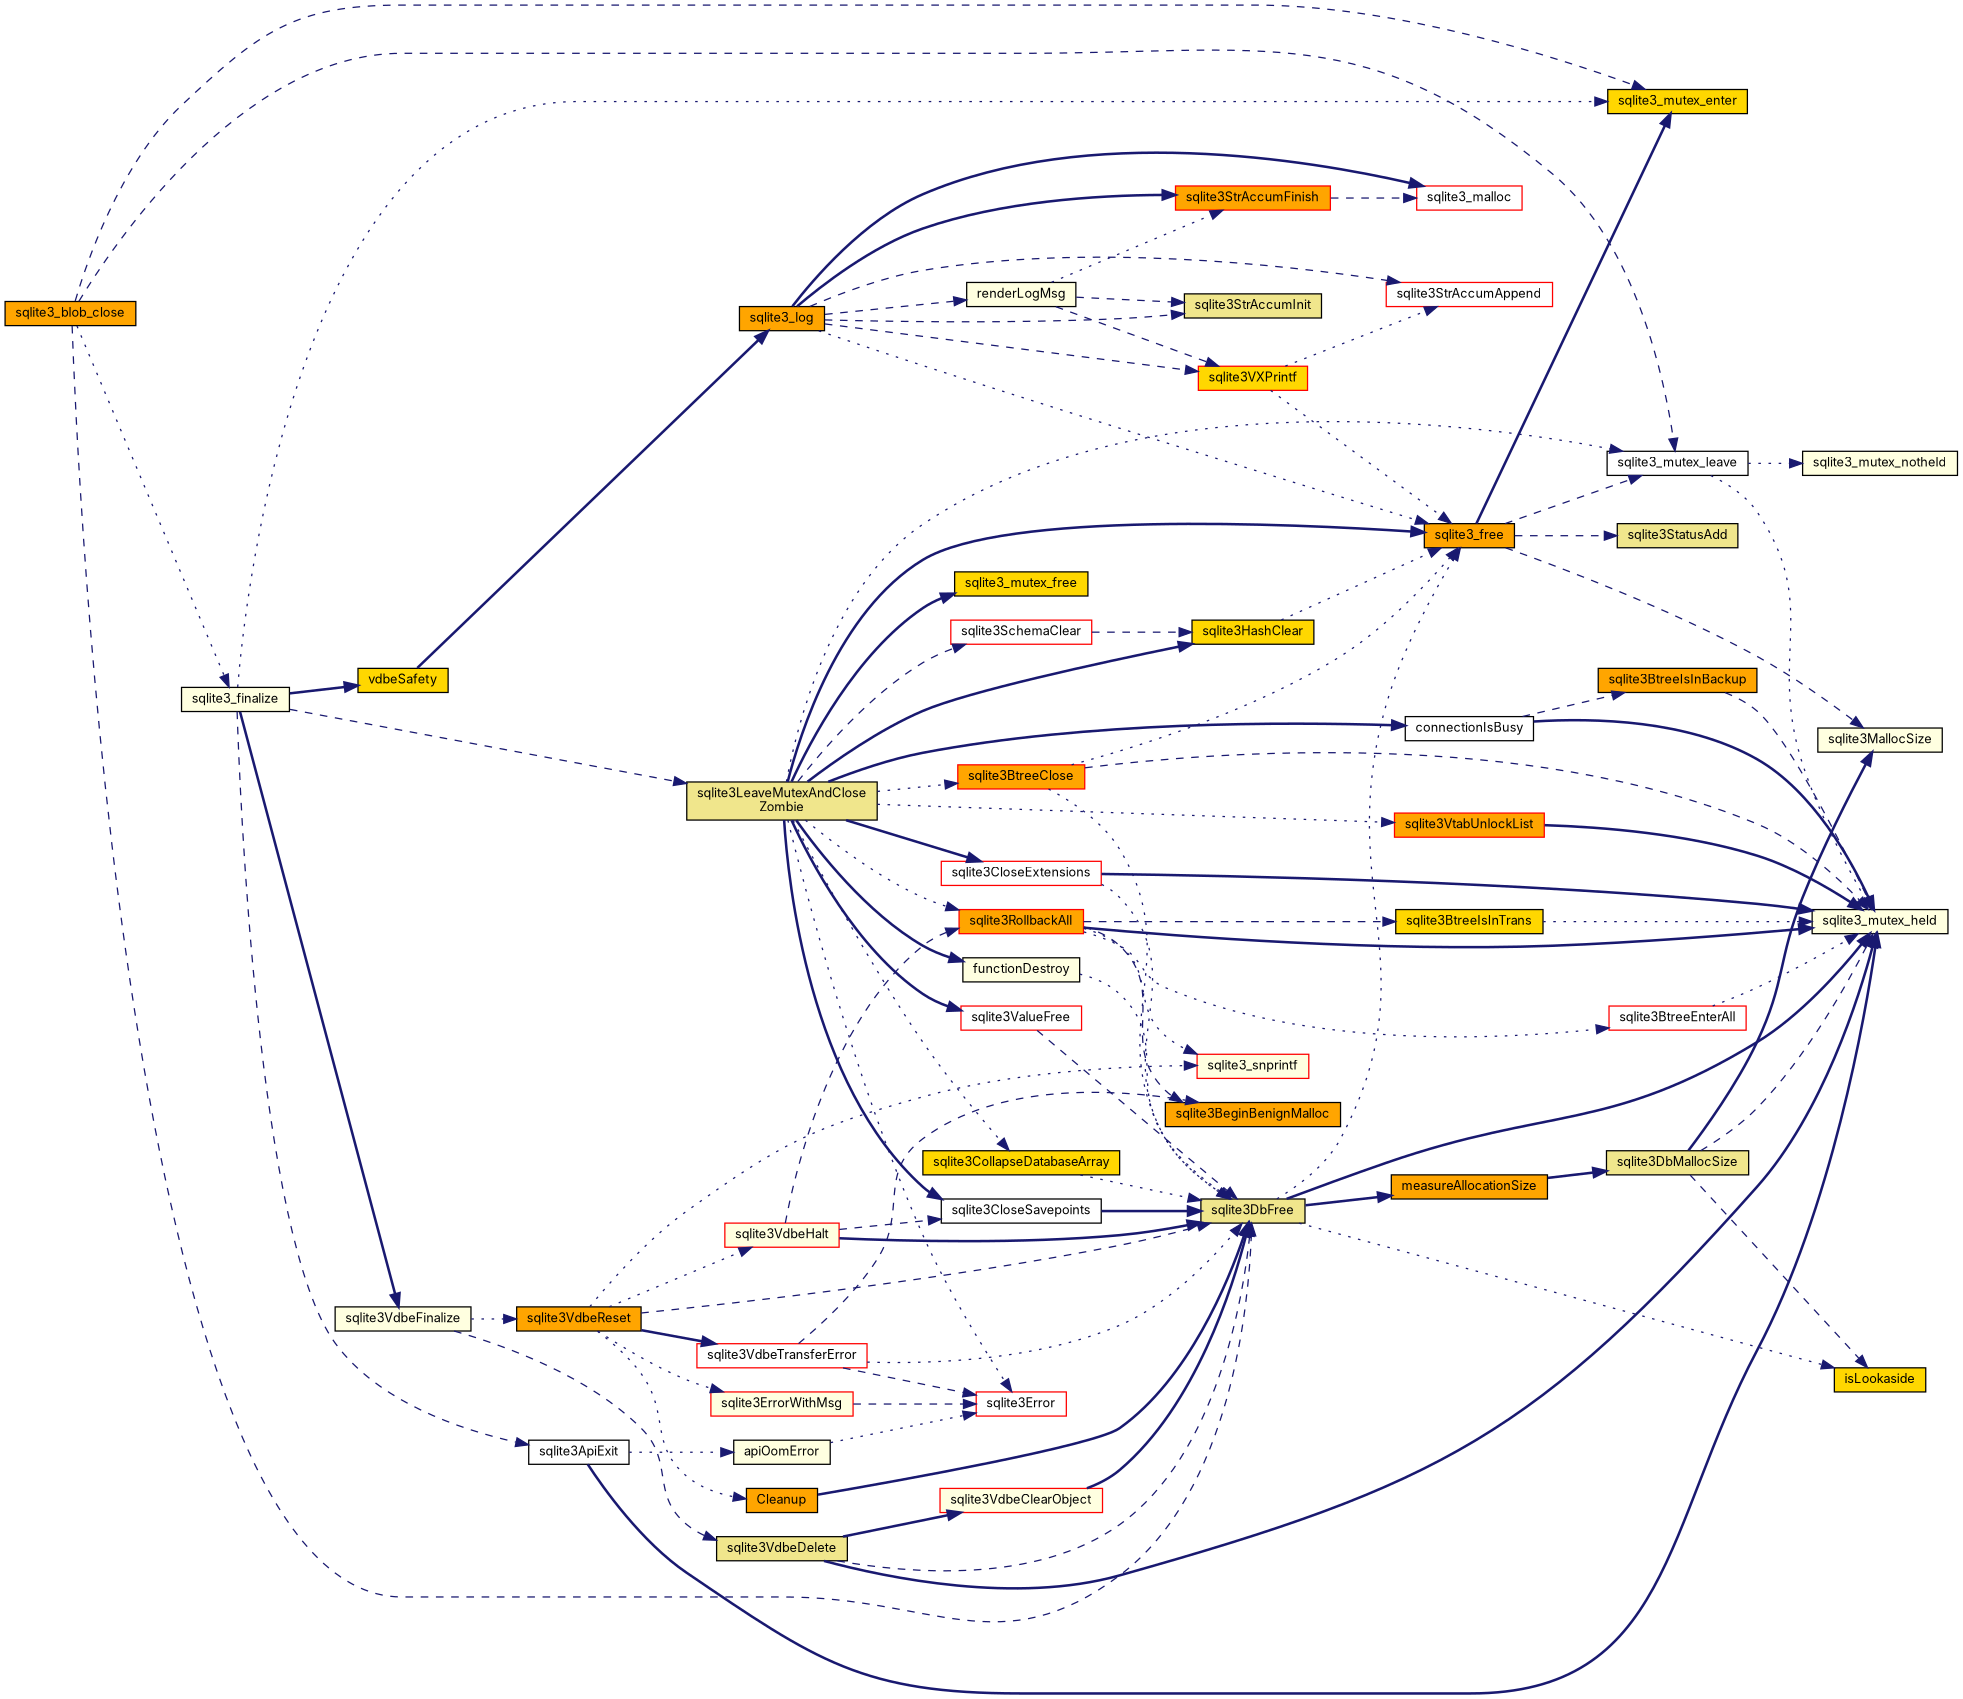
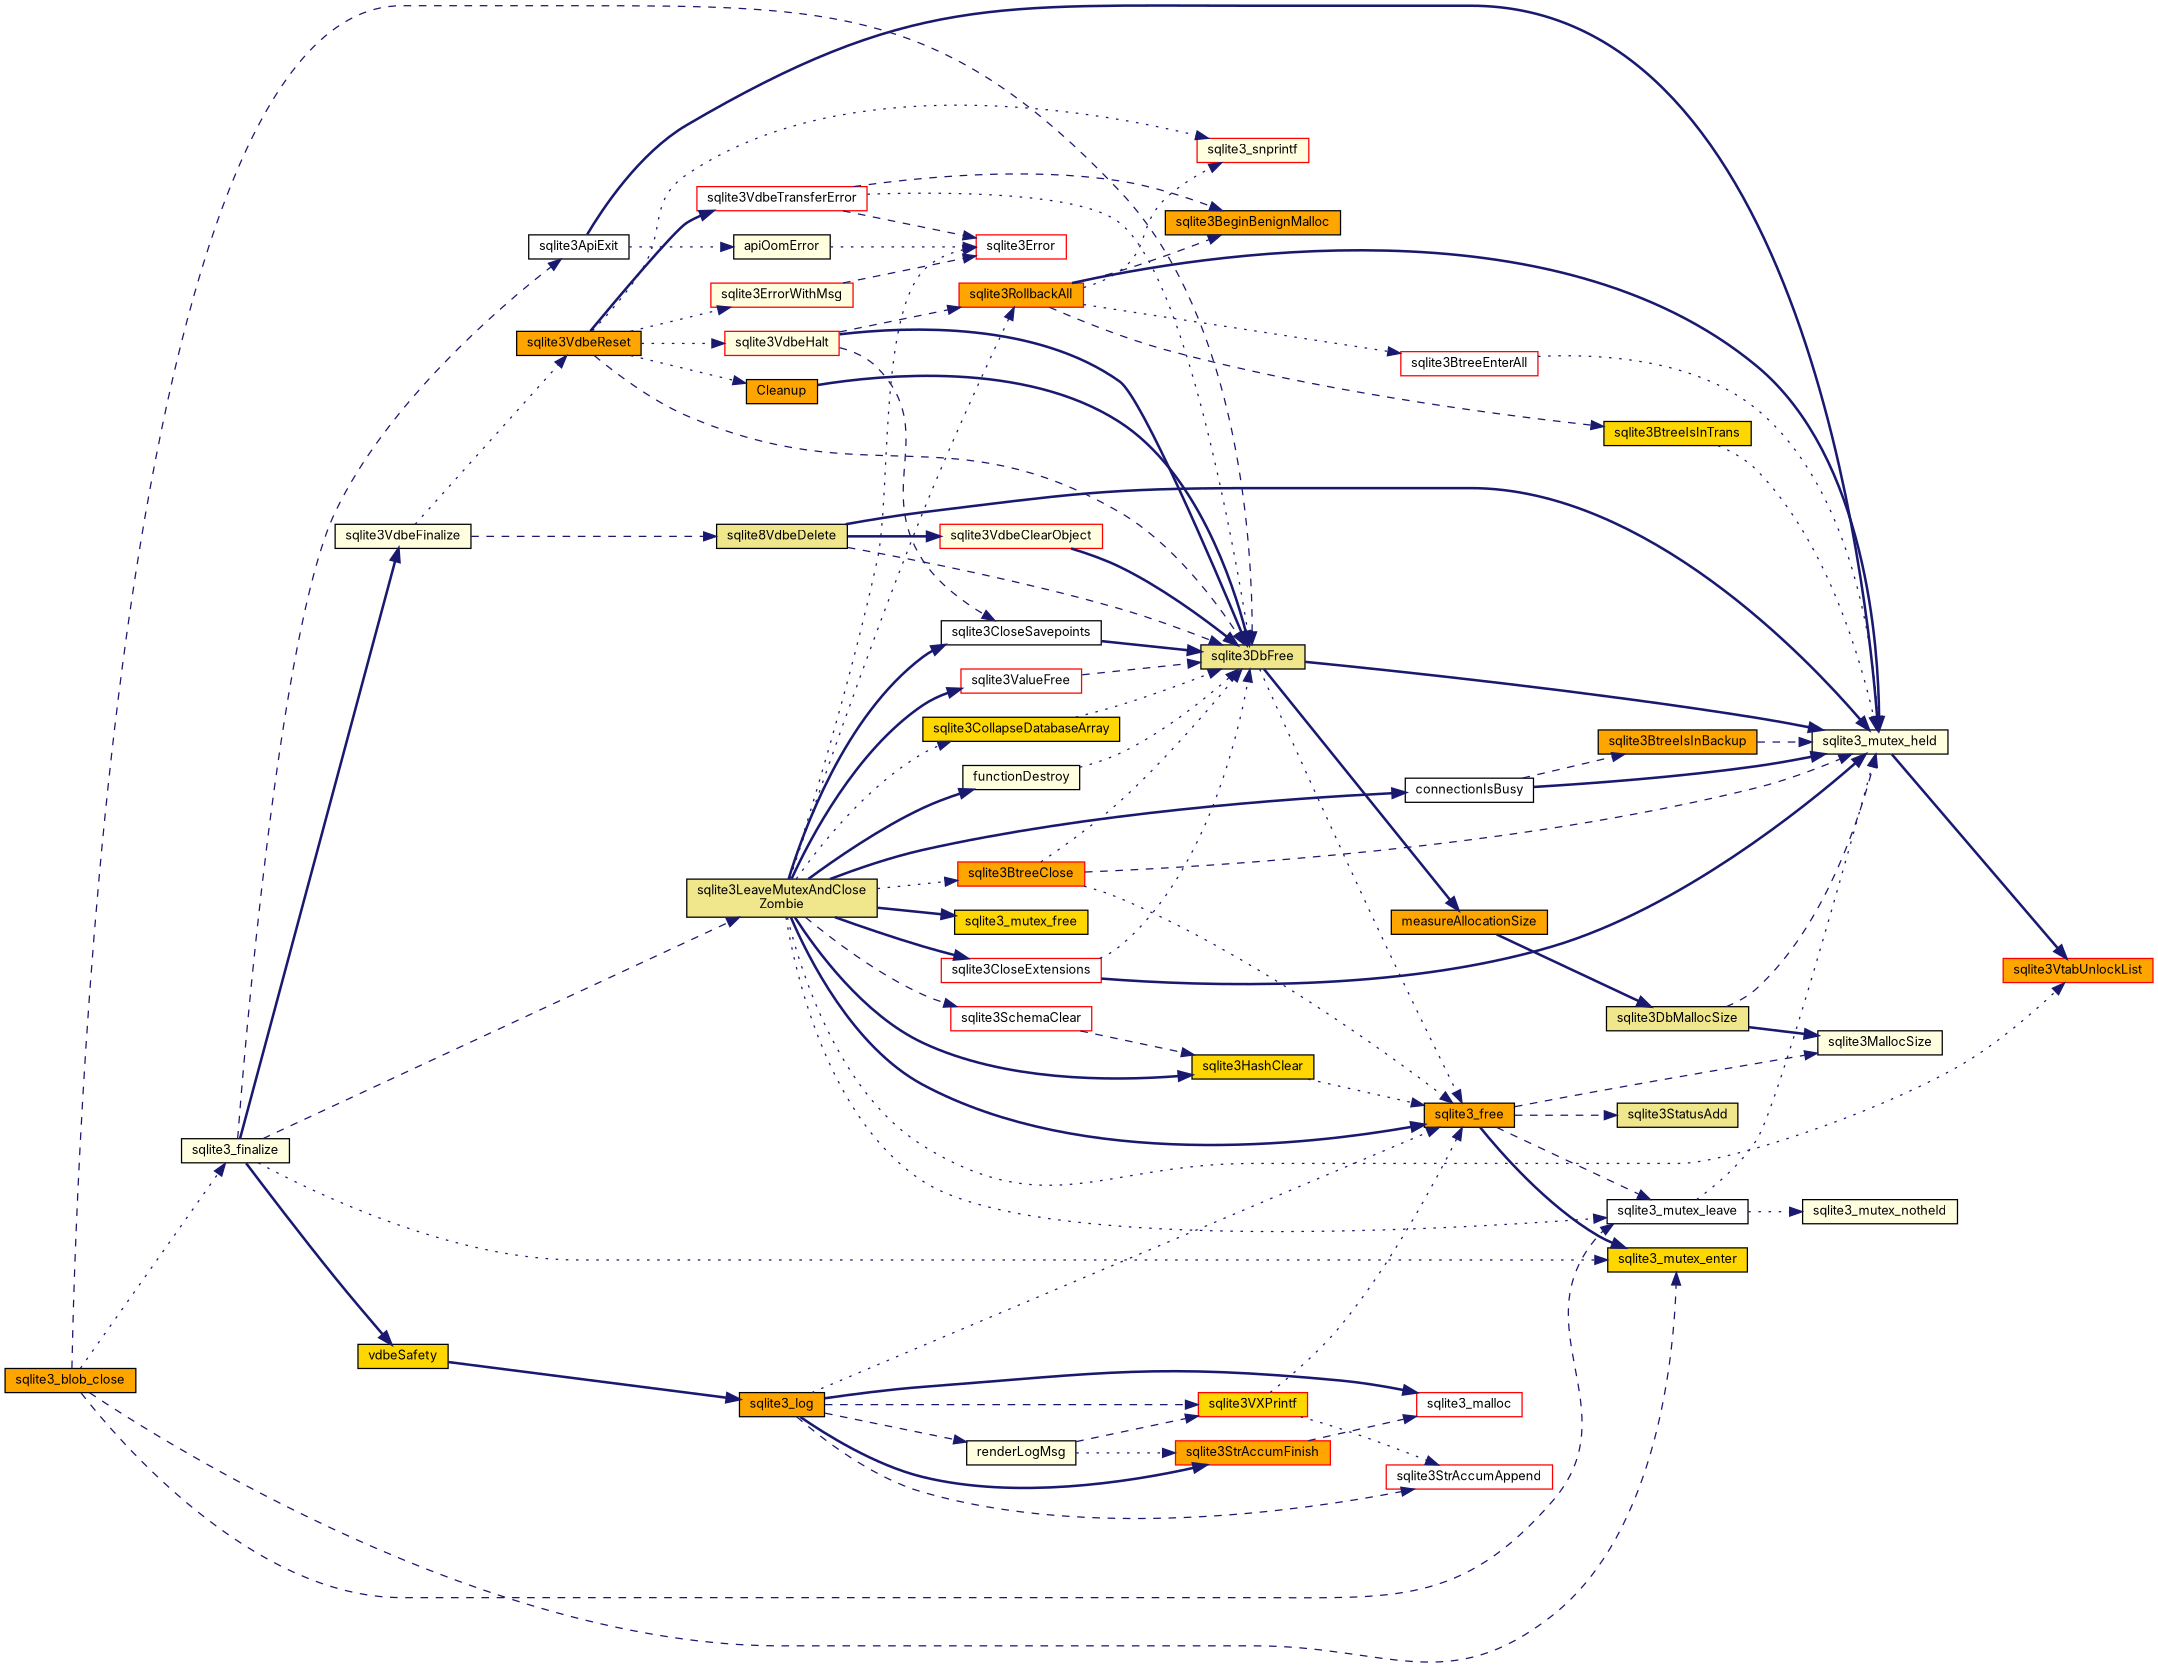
(1253, 306) -> none
(1704, 842) -> (1975, 851)
(1880, 1380) -> none
(782, 1549) -> (782, 536)
